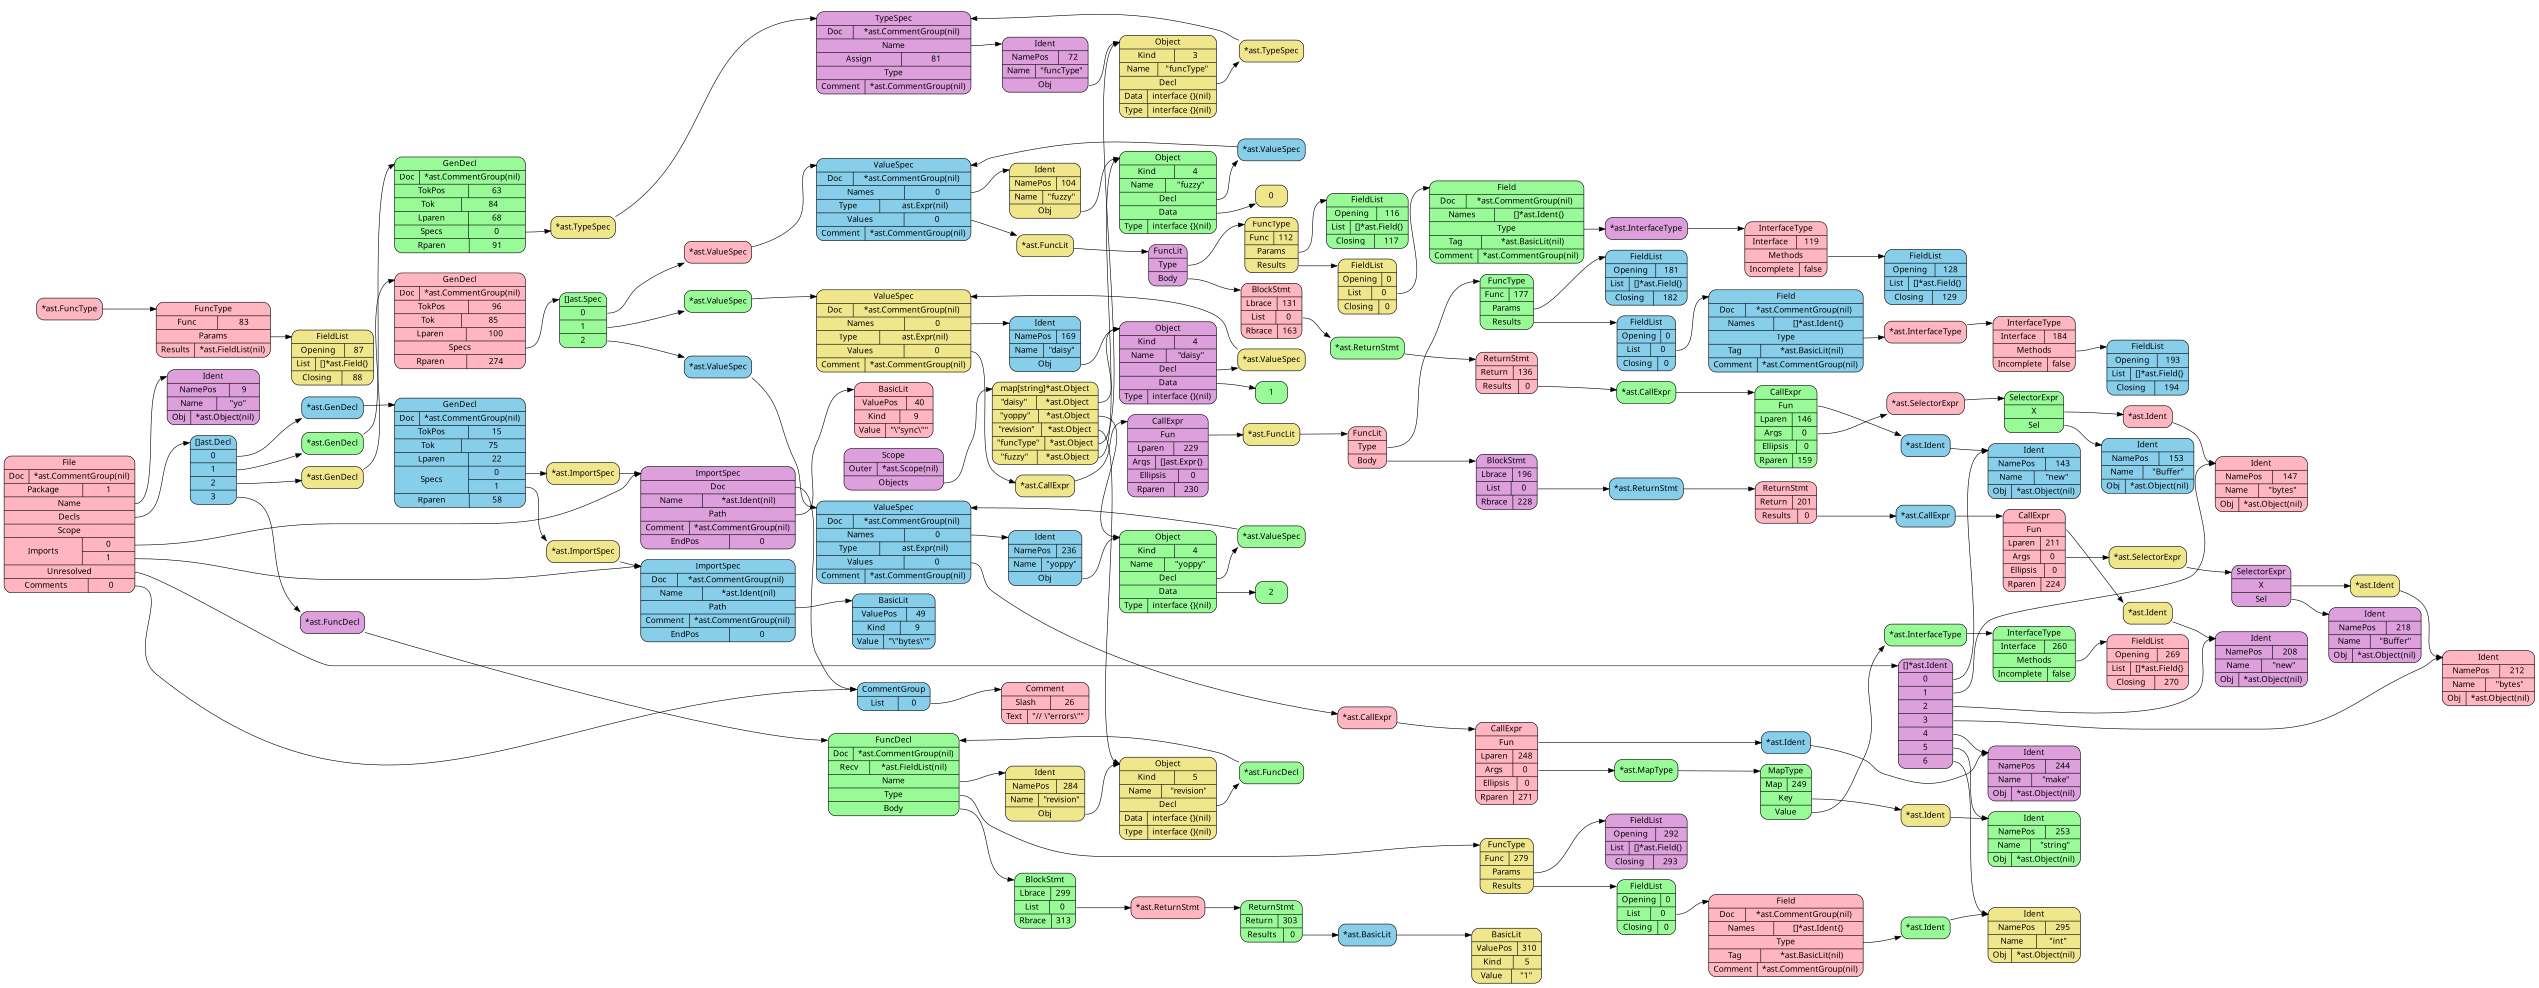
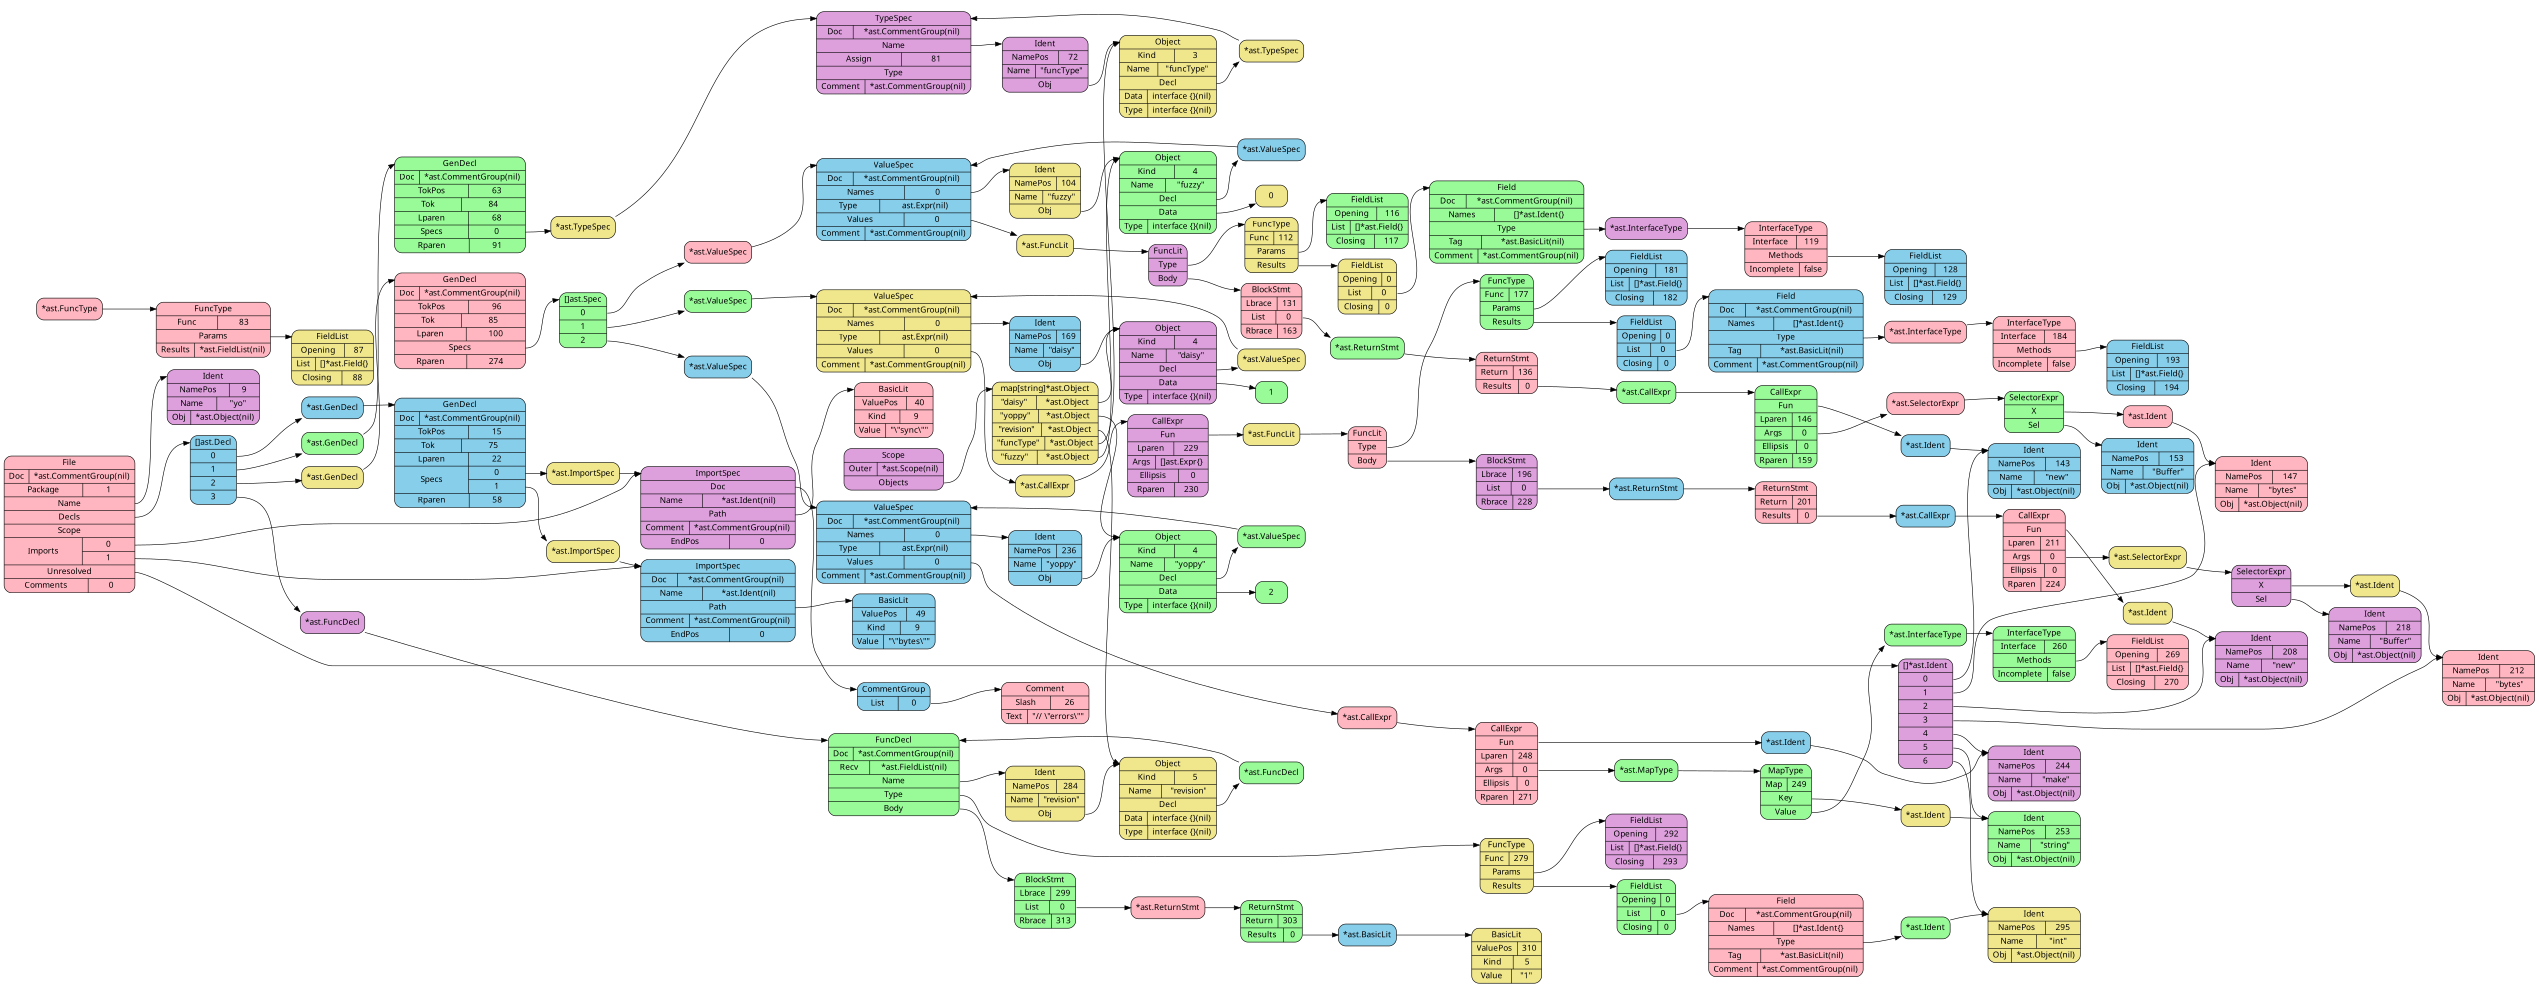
(445, 759) -> none
